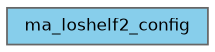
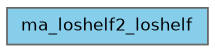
(107, 26) -> (107, 26)
